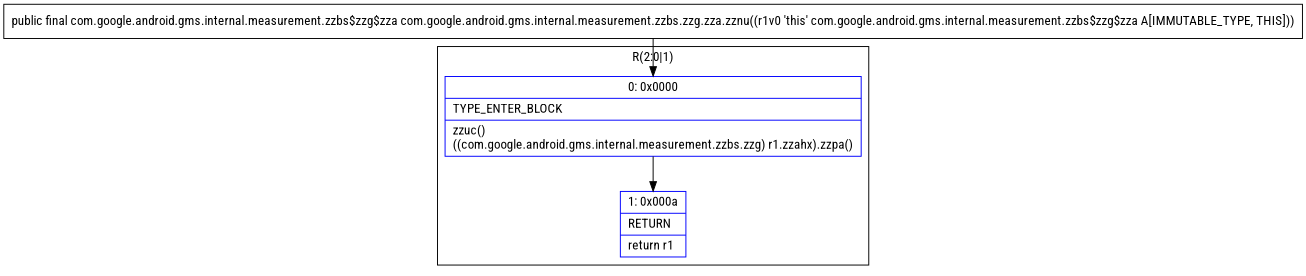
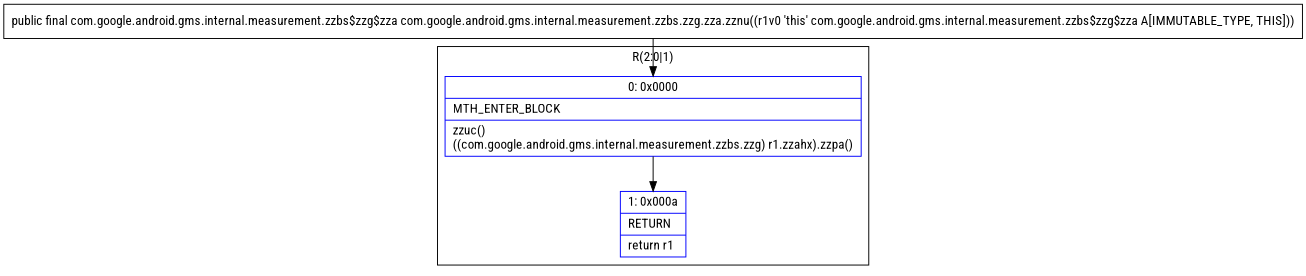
(508, 109) -> (507, 109)
